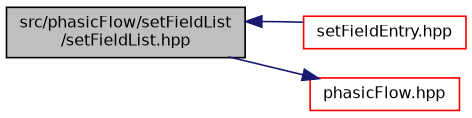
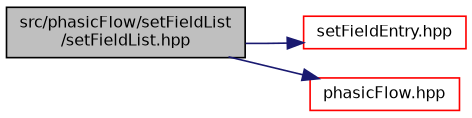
(283, 22) -> (266, 43)
